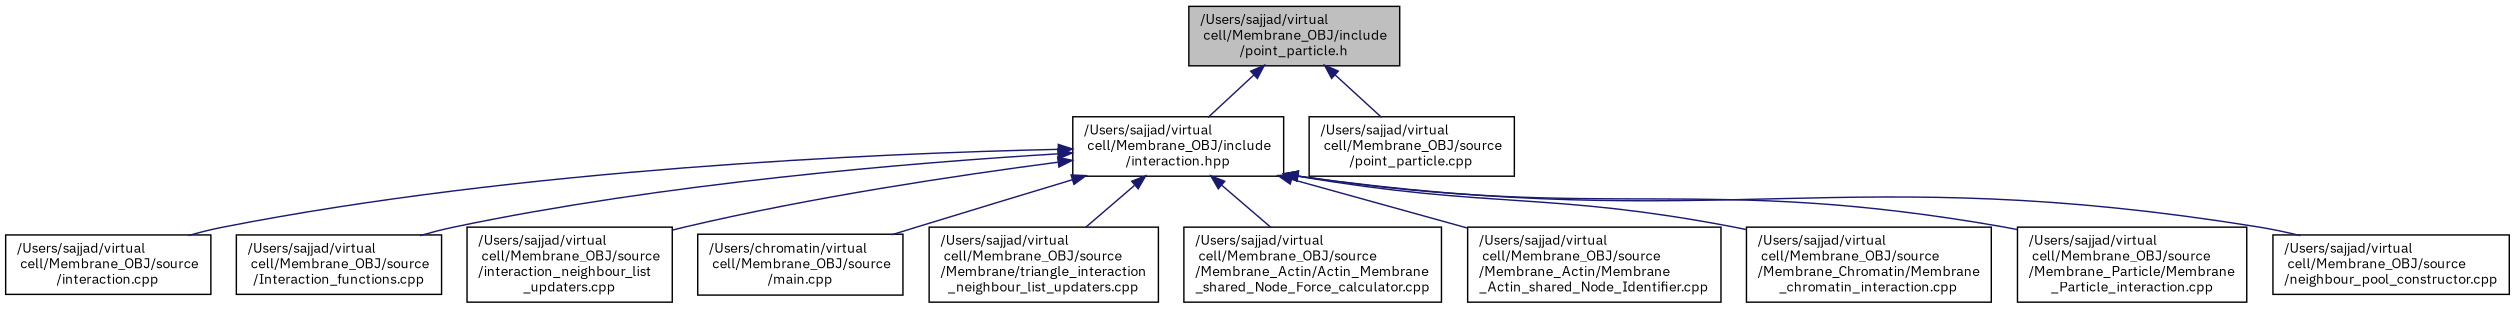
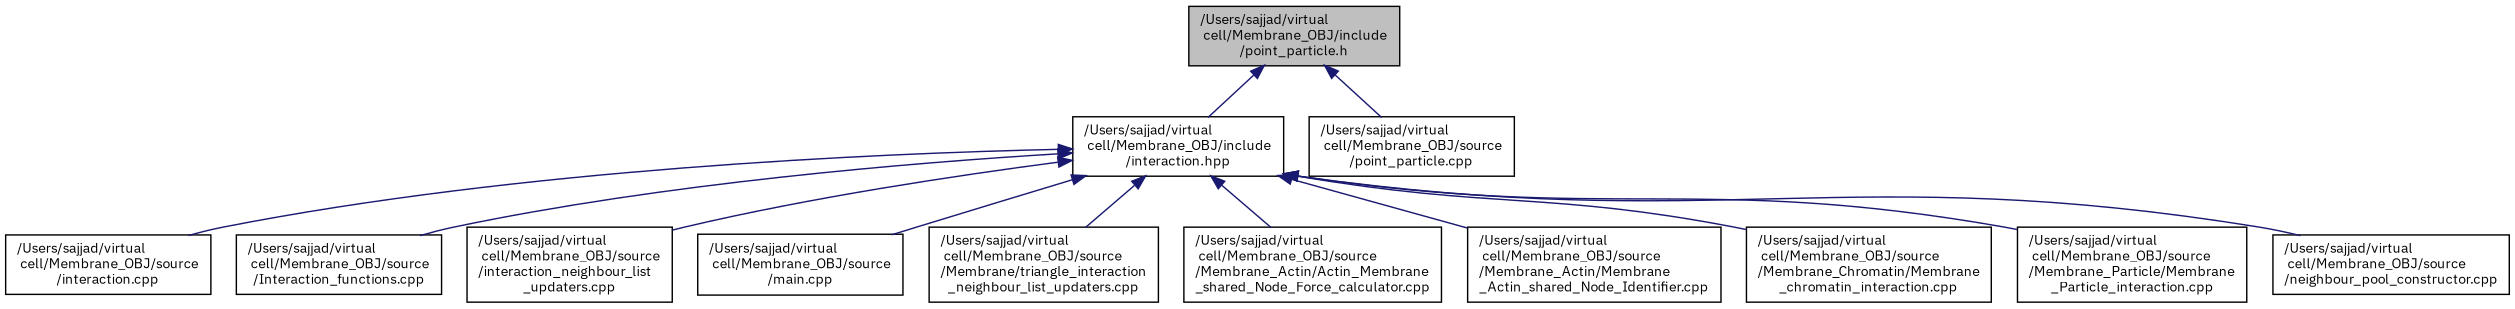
(800, 265) -> (800, 265)
